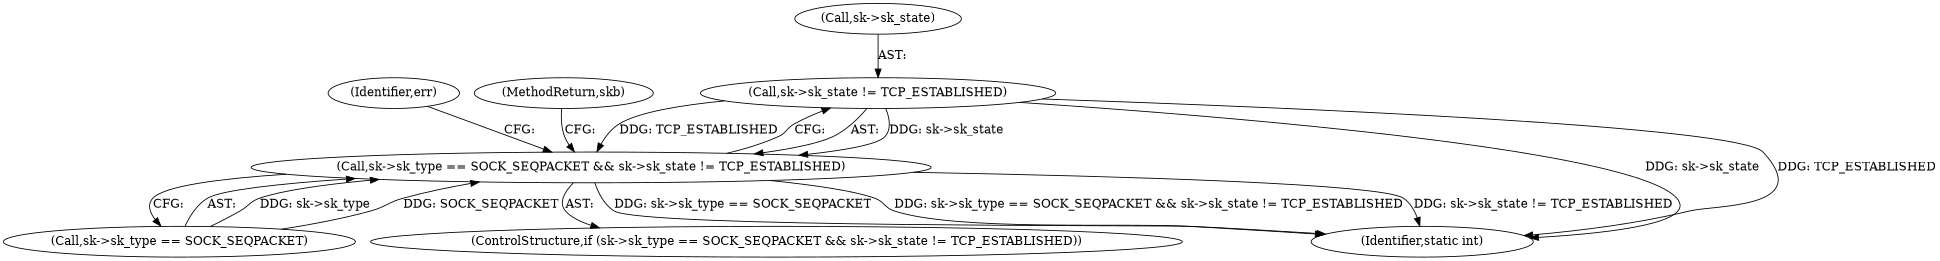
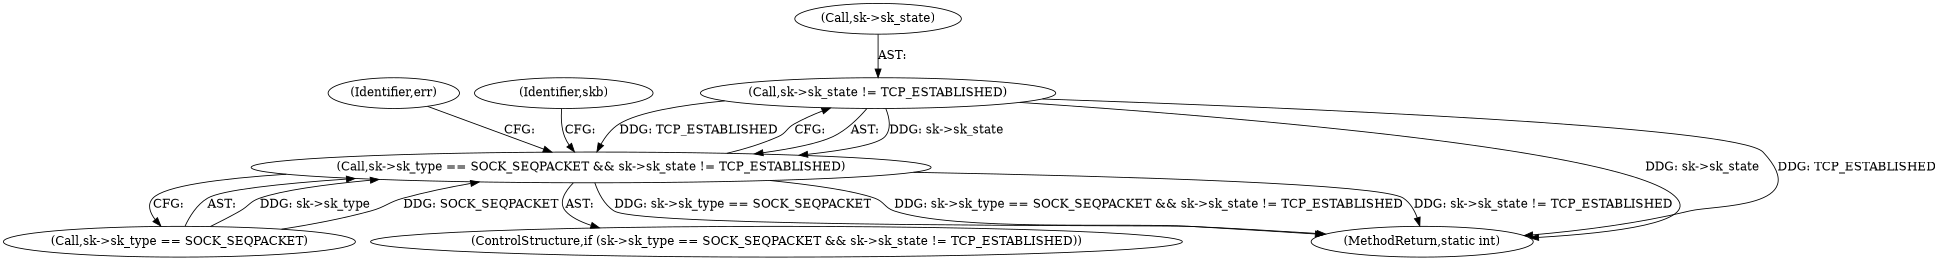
(564, 93) -> (564, 93)
(1422, 242) -> (1422, 242)
